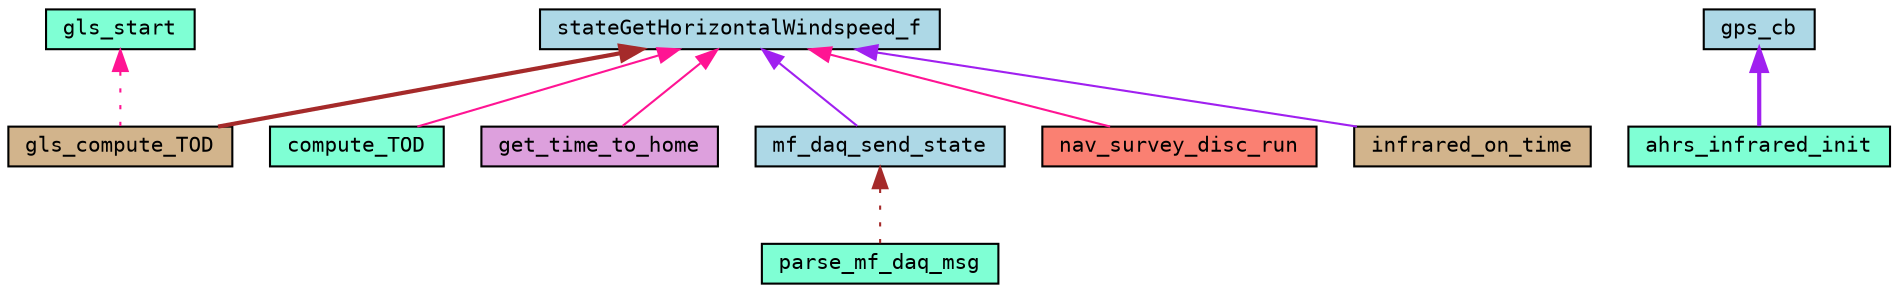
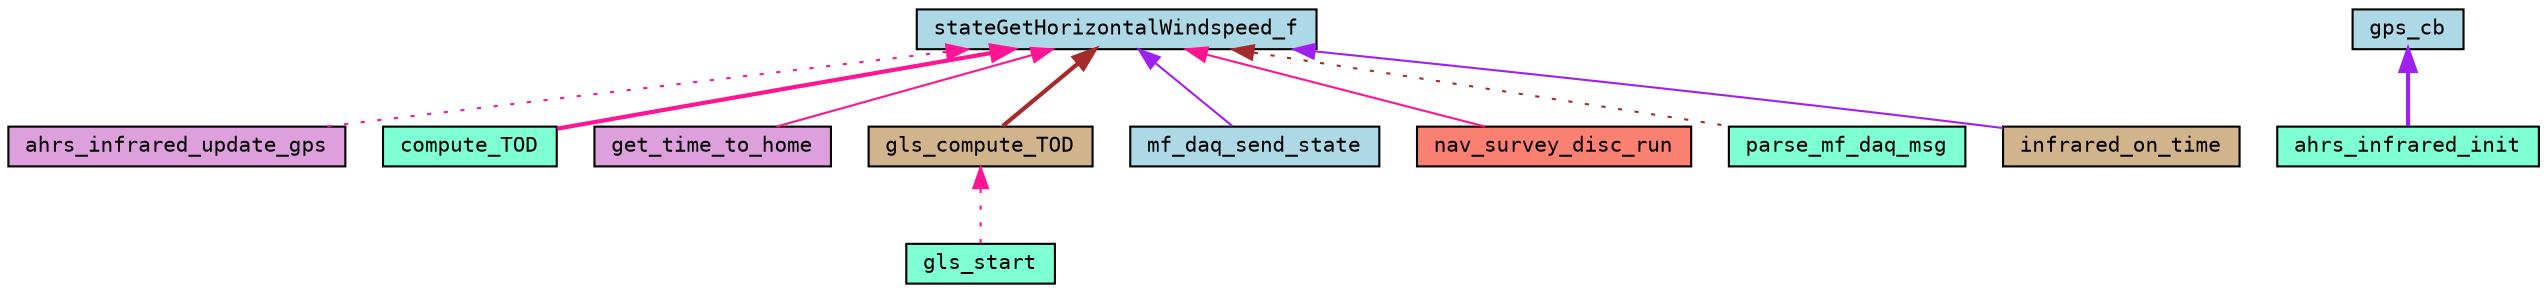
(538, 91) -> (774, 91)
(120, 99) -> (981, 216)
none -> (177, 147)
(880, 216) -> (1493, 90)
